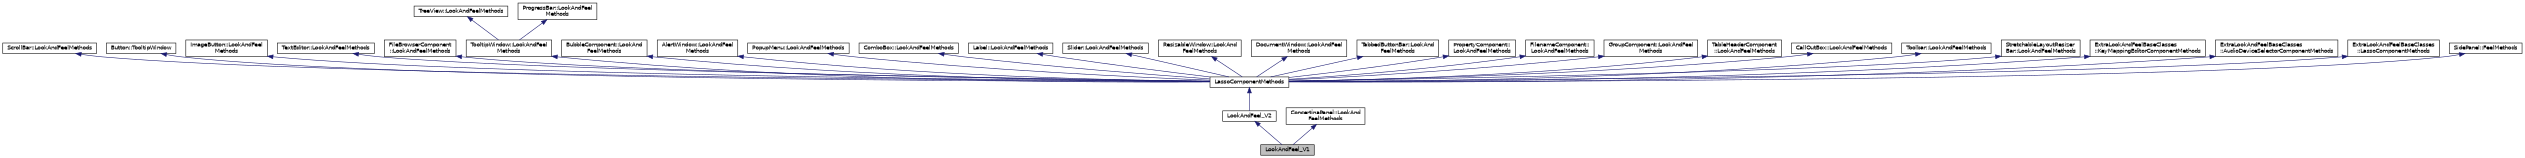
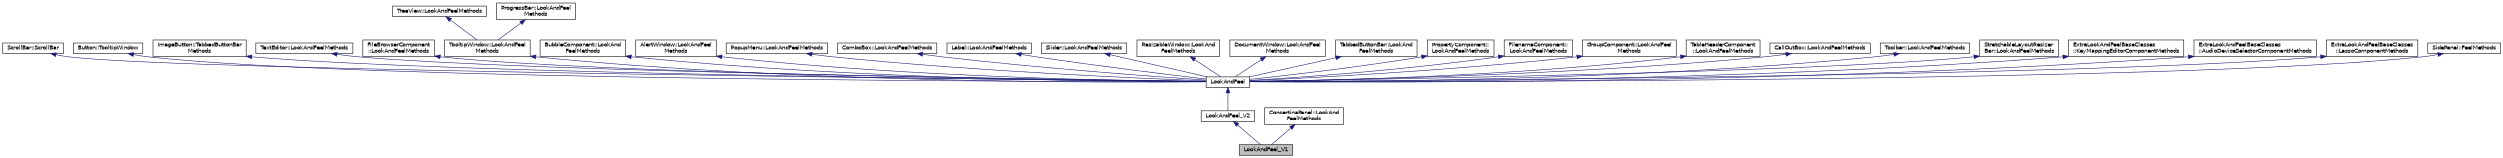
(50, 48) -> (33, 48)
(227, 48) -> (200, 48)
(1249, 82) -> (1228, 82)
